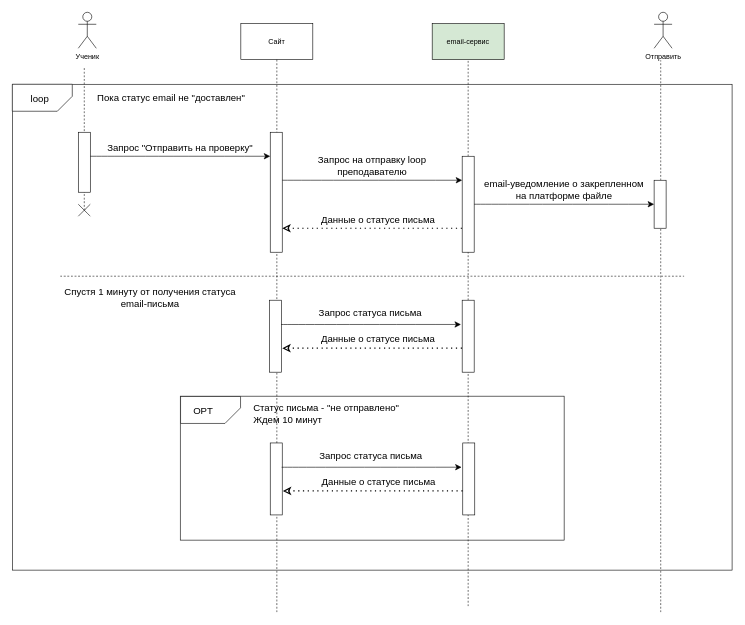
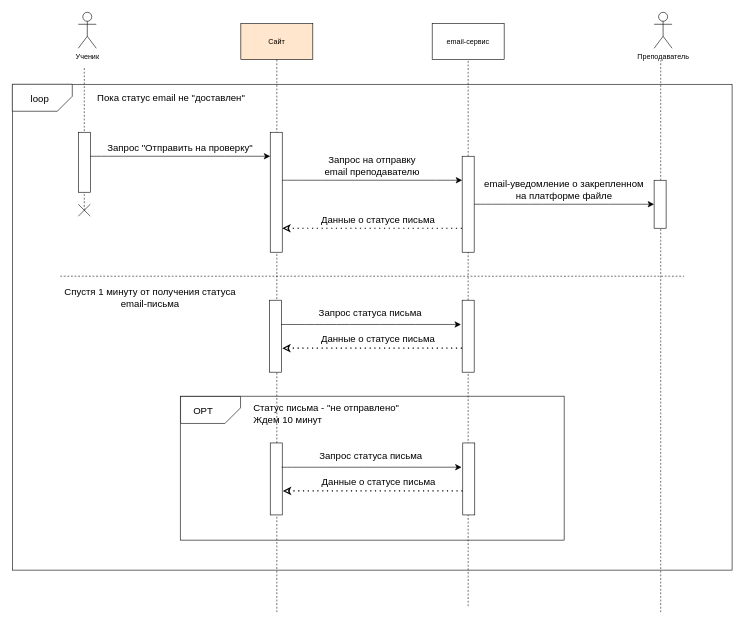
(277, 42) -> (277, 42)
(468, 42) -> (468, 42)
(664, 57) -> (664, 57)
(372, 165) -> (372, 165)
